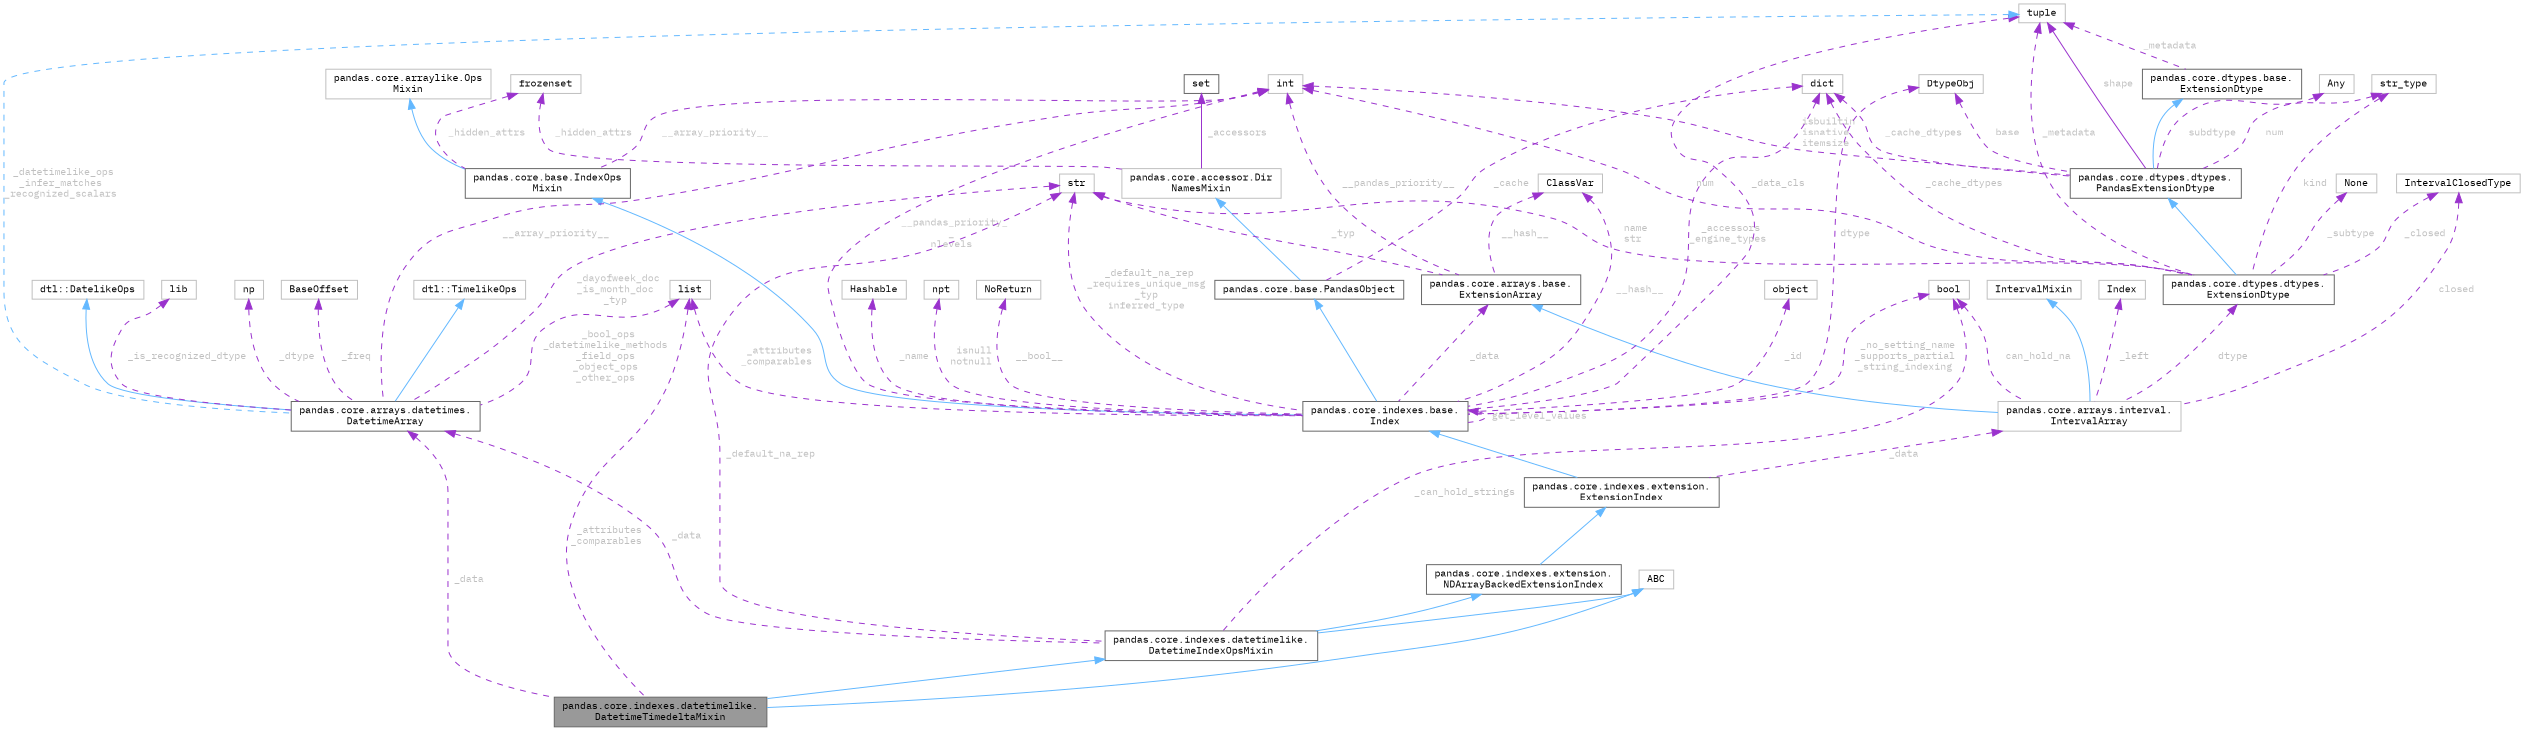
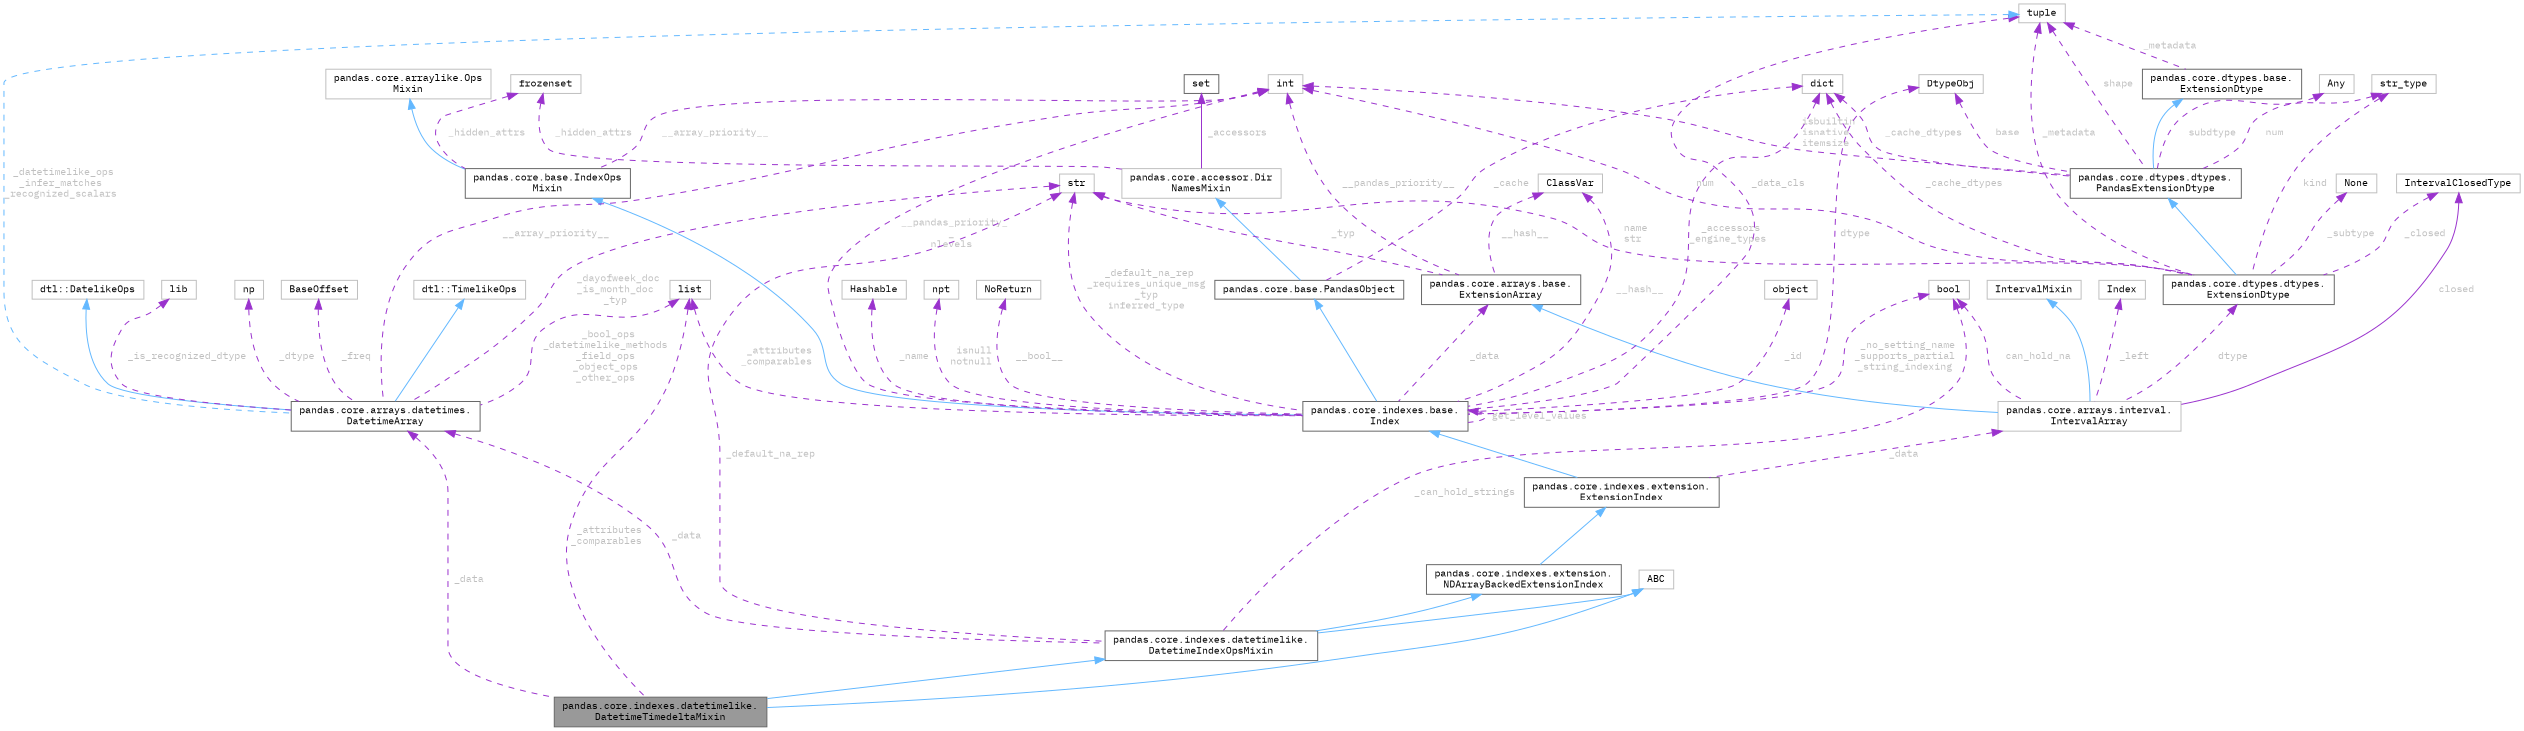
(2098, 100) -> (2098, 100)
(2352, 341) -> (2352, 341)
